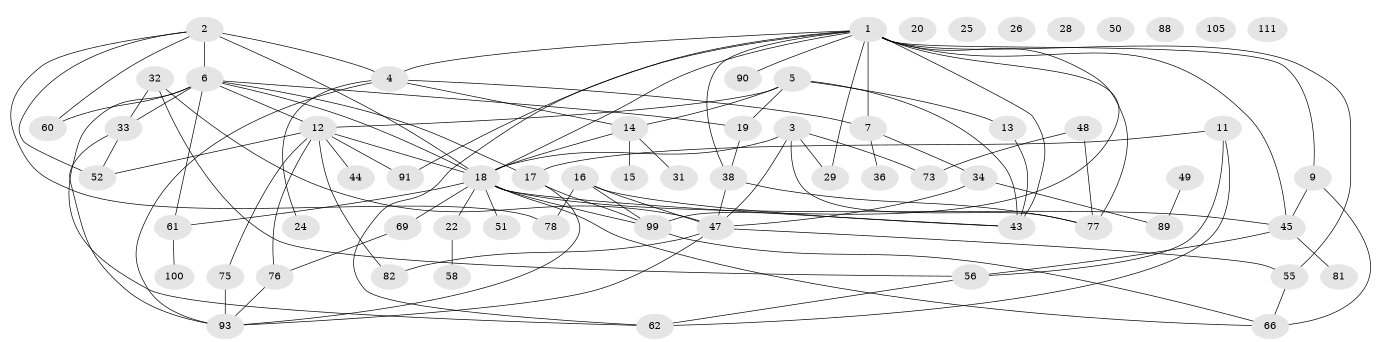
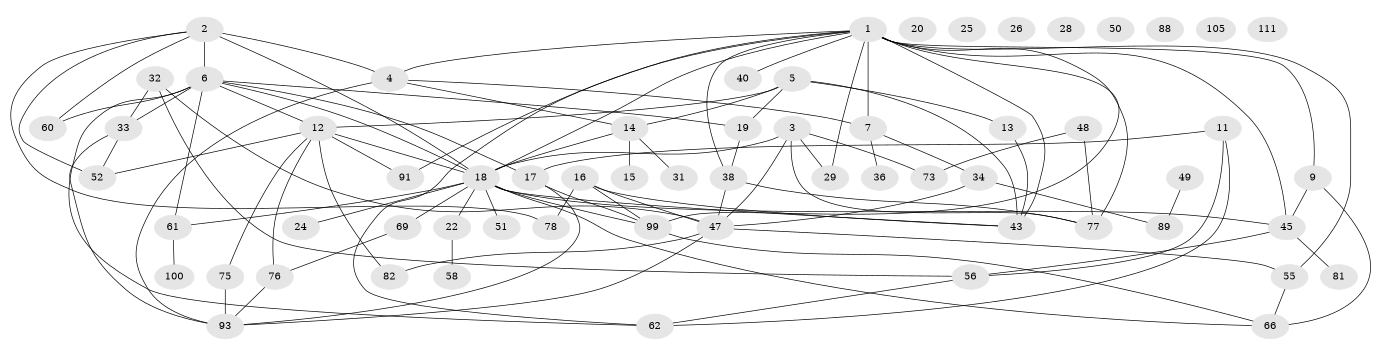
(743, 79) -> (743, 79)
(290, 123) -> (358, 211)
(356, 178) -> none
